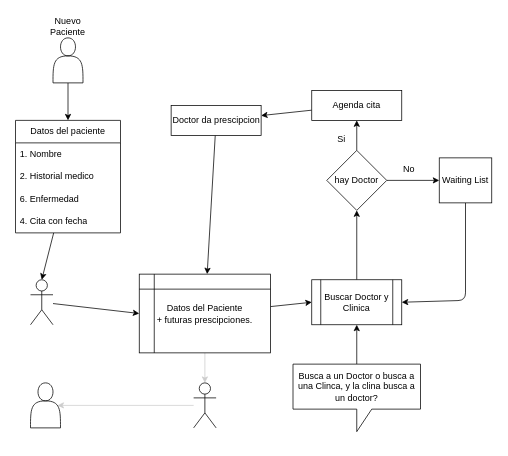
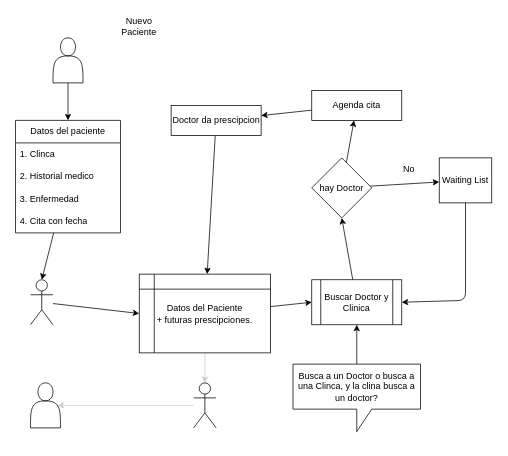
(68, 27) -> (139, 27)
(342, 139) -> none
(40, 154) -> (38, 154)
(357, 180) -> (342, 188)
(50, 199) -> (50, 199)
